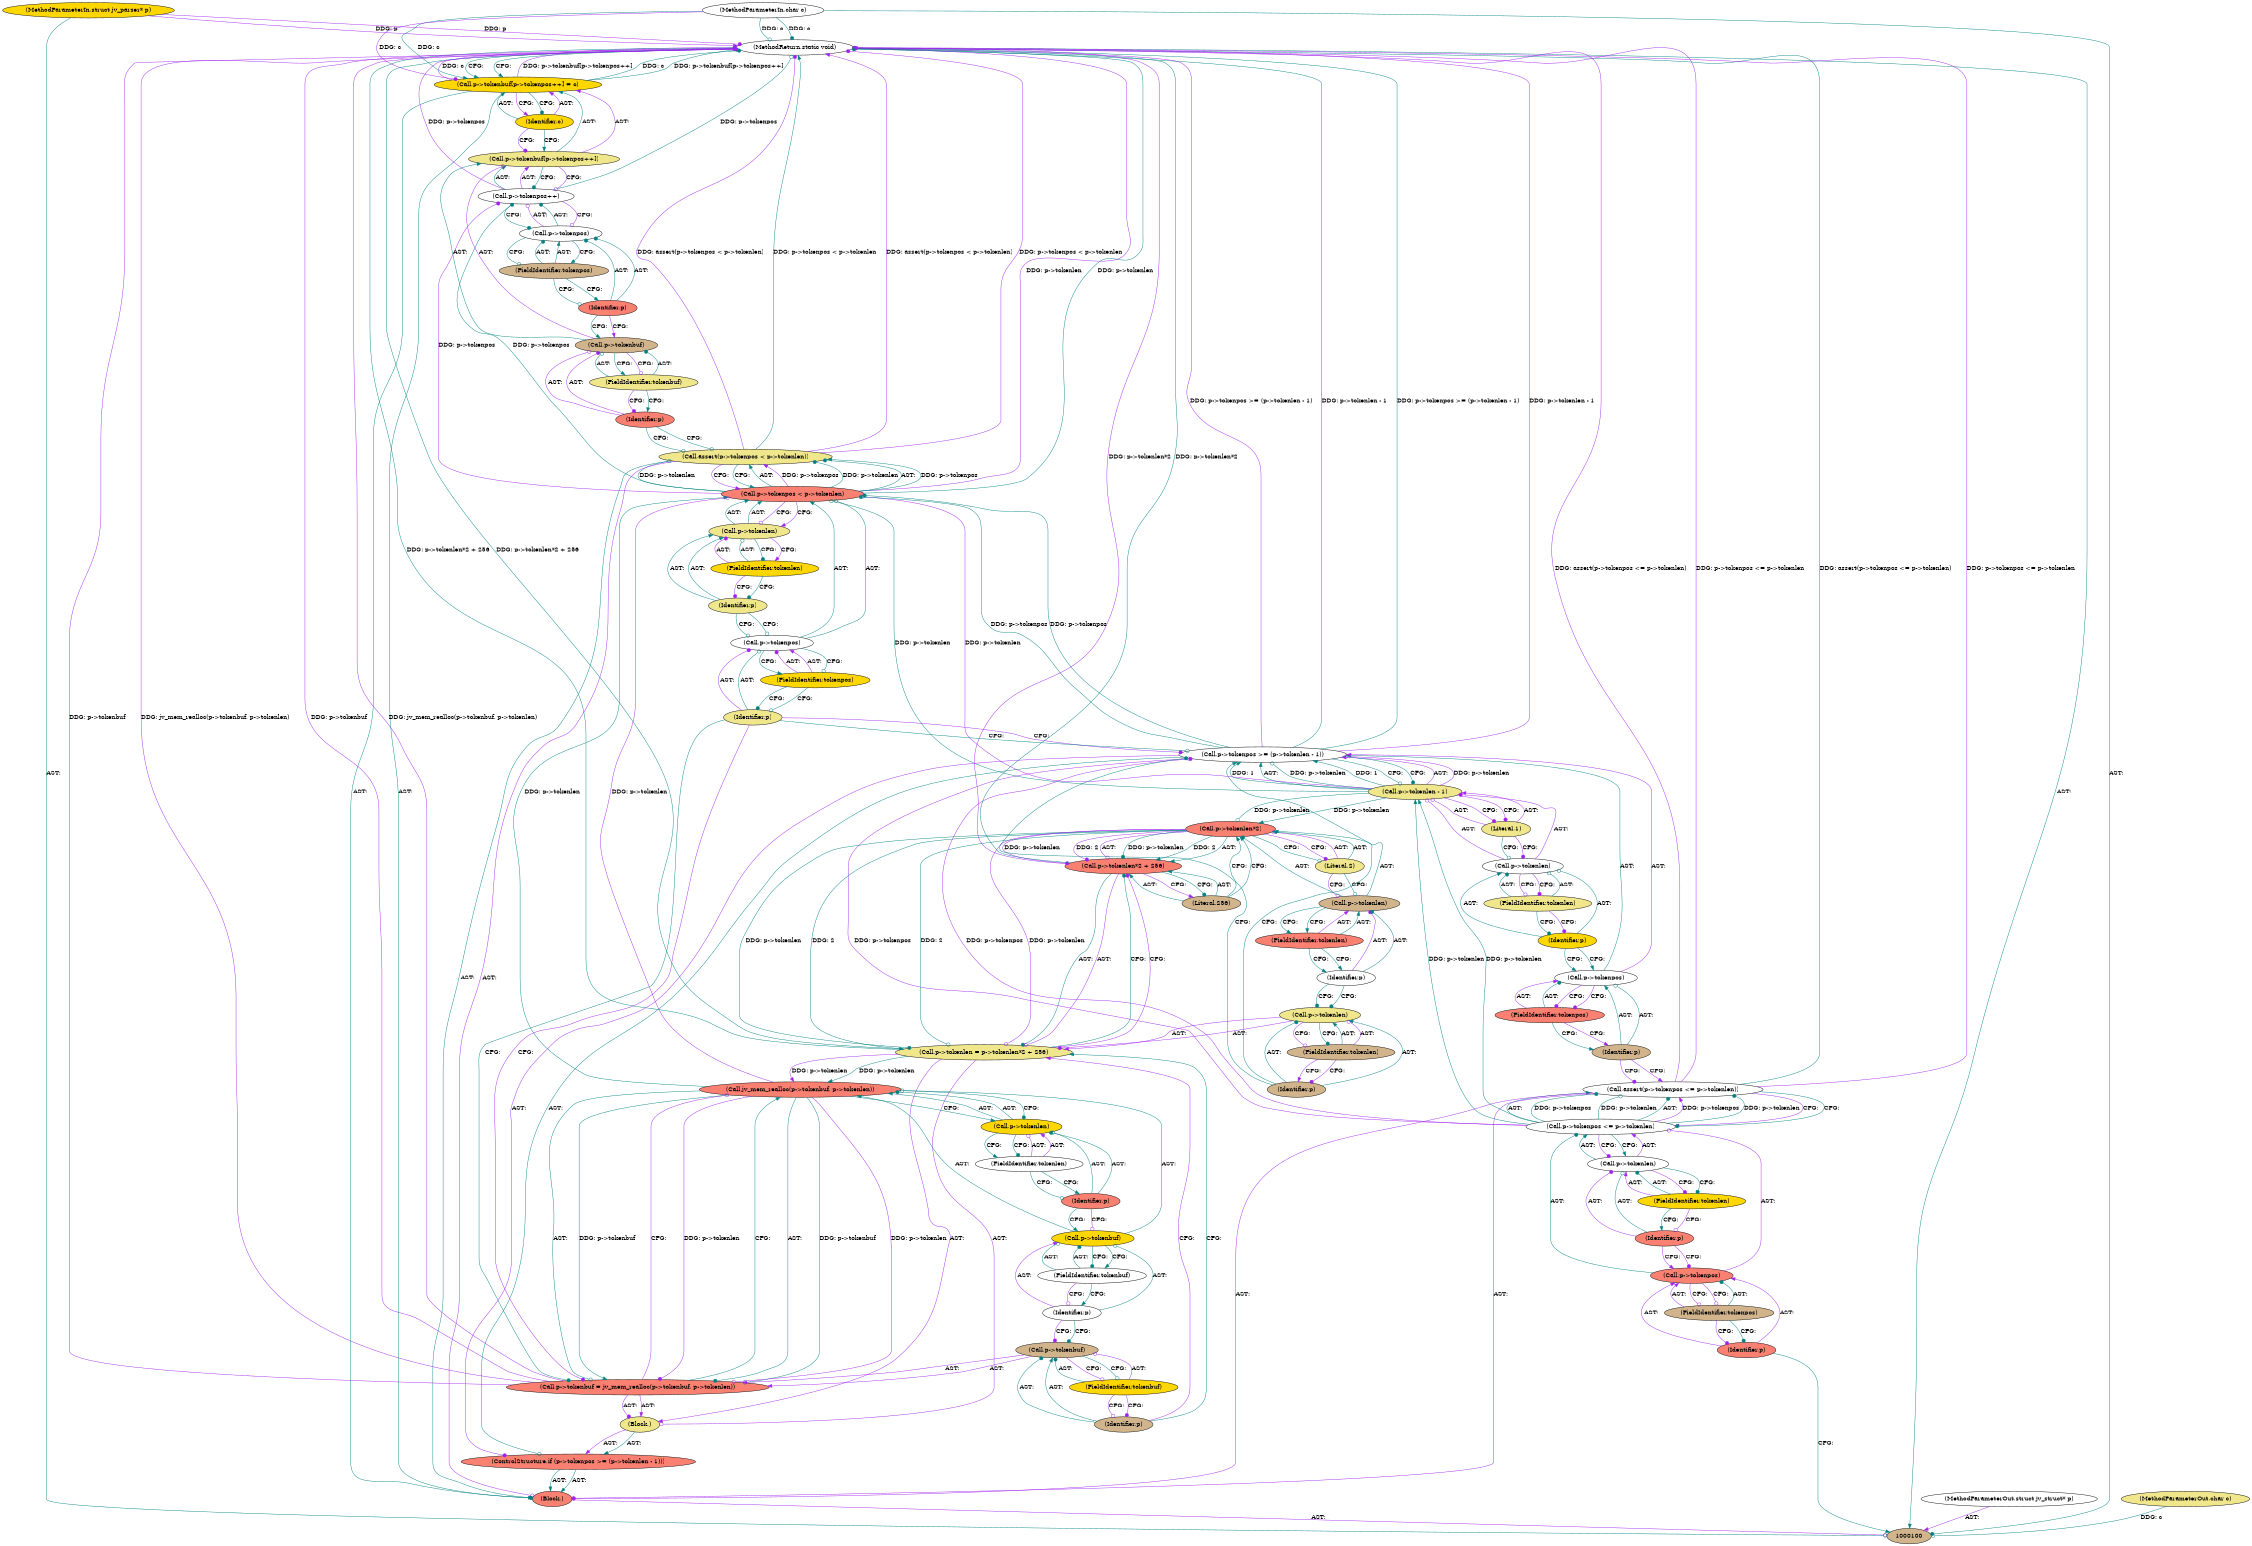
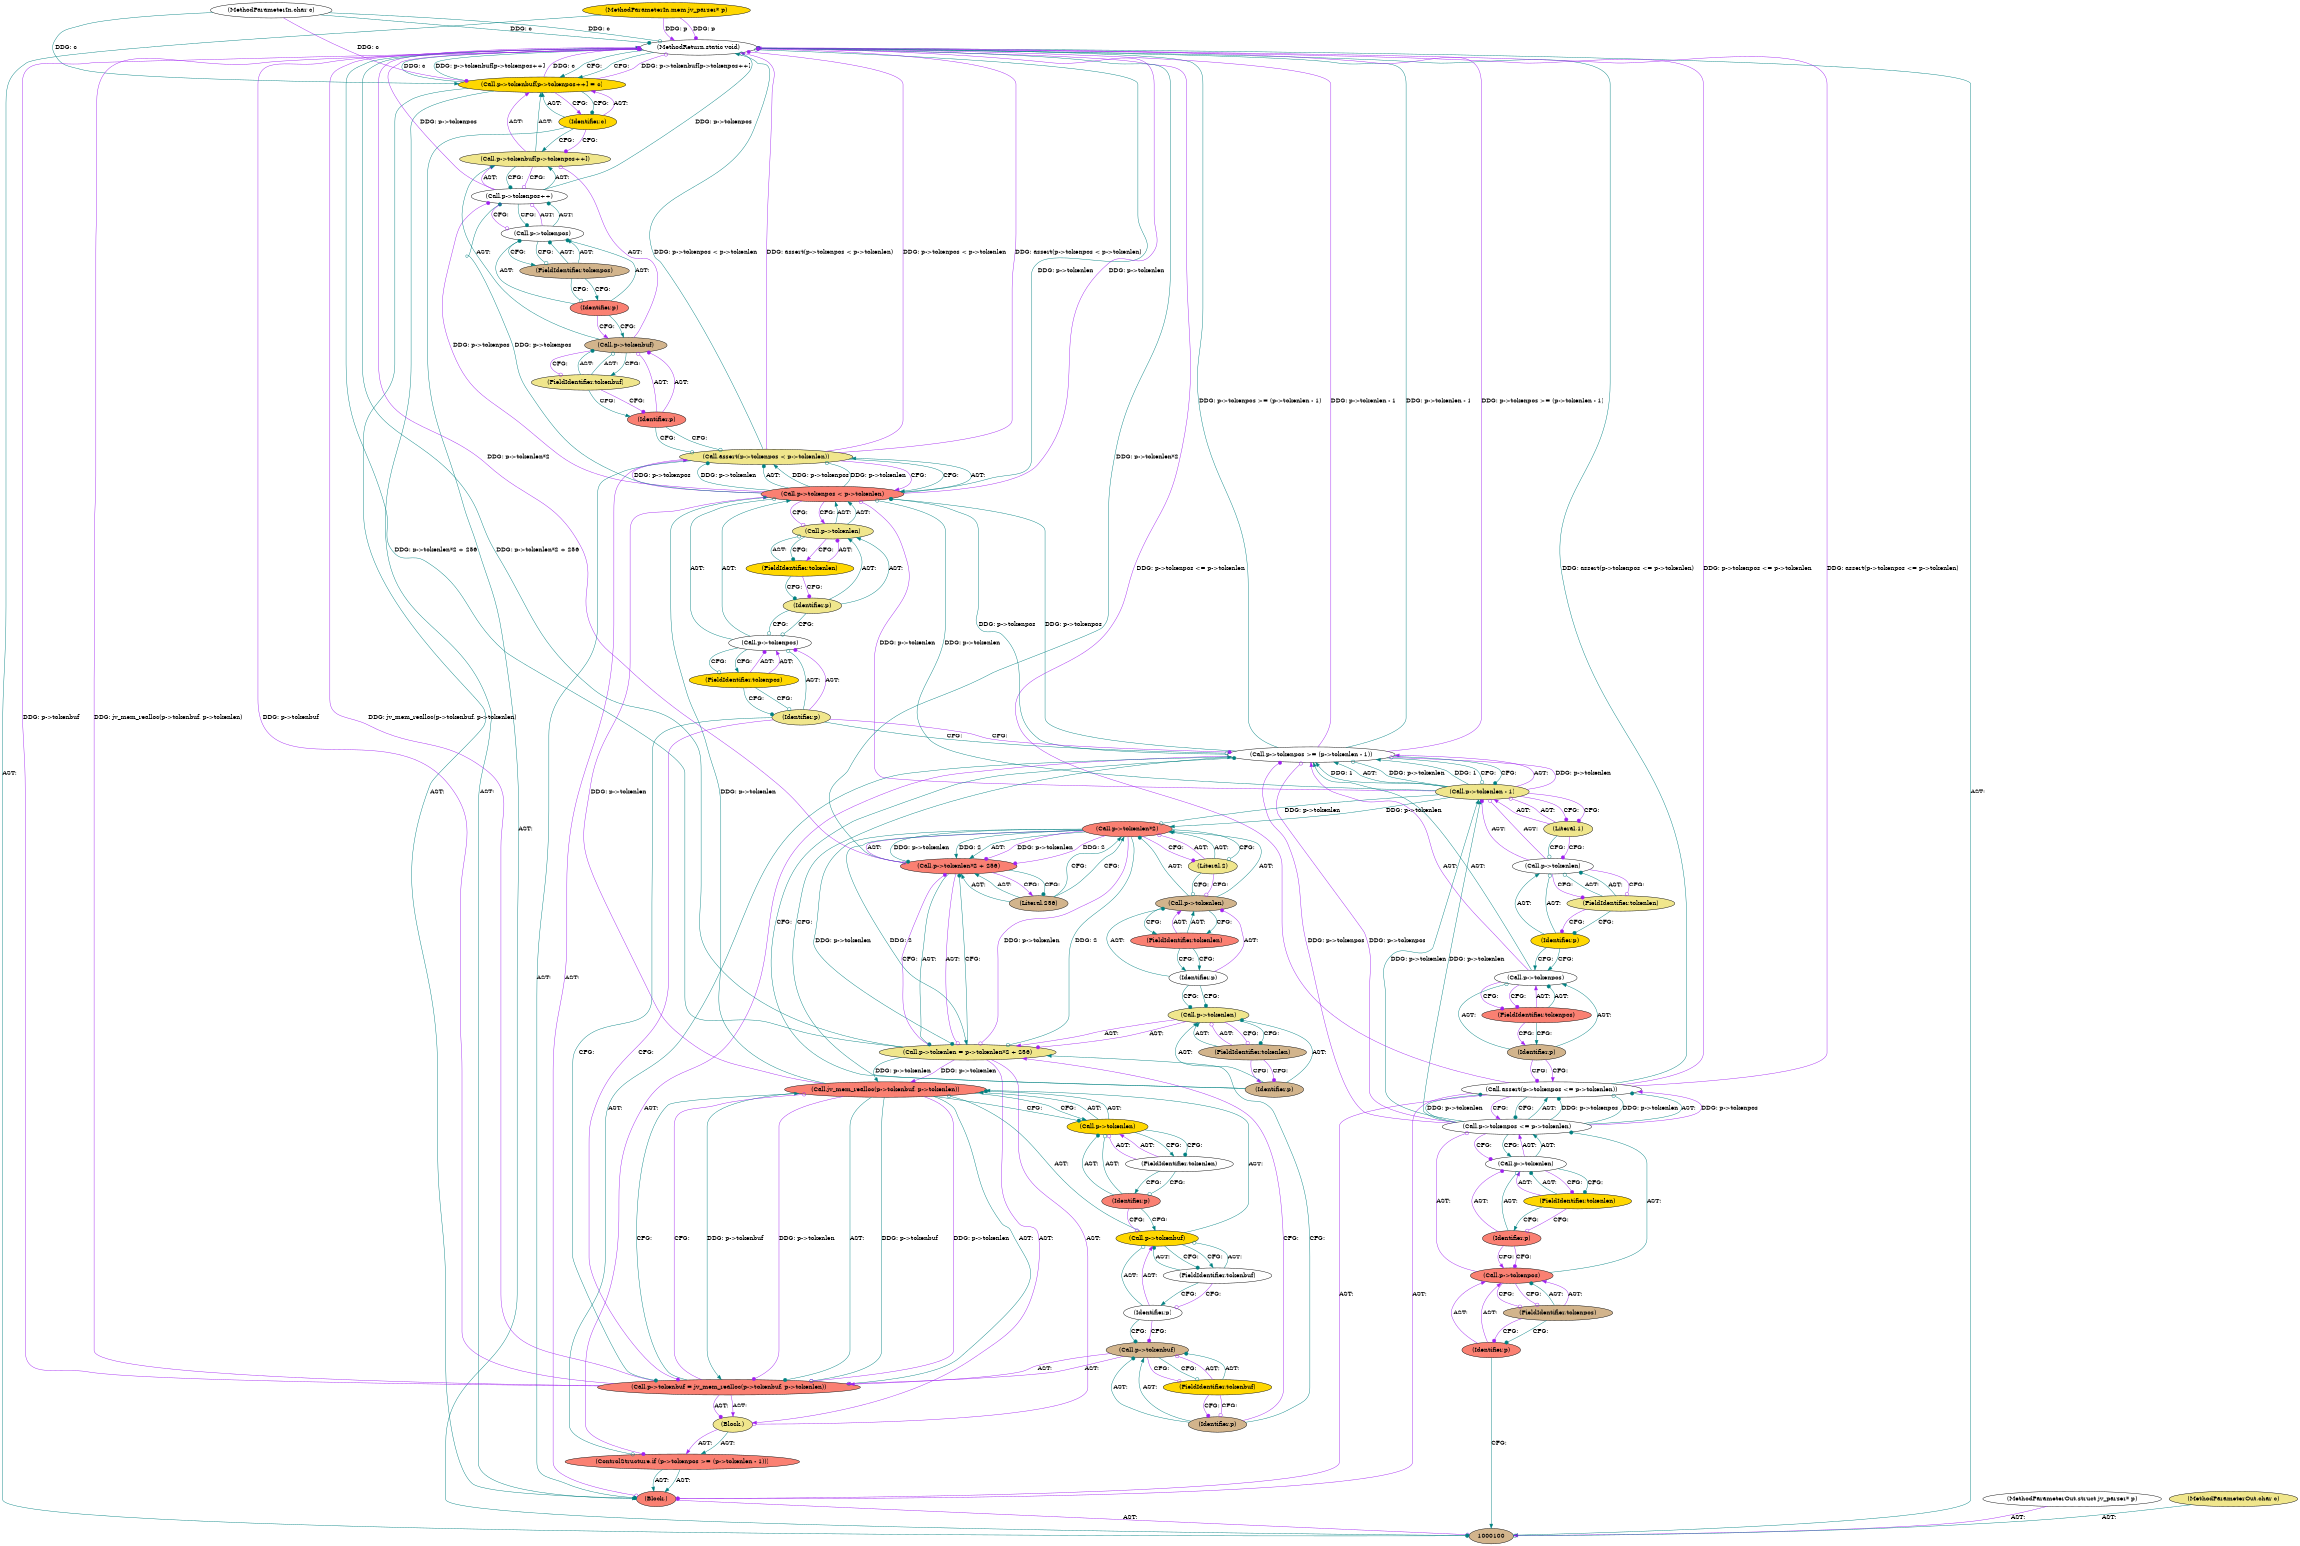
(88, 10) -> (666, 10)
(2109, 220) -> (517, 1271)
(2009, 1499) -> (2072, 1499)
(2151, 1518) -> (2110, 1518)
